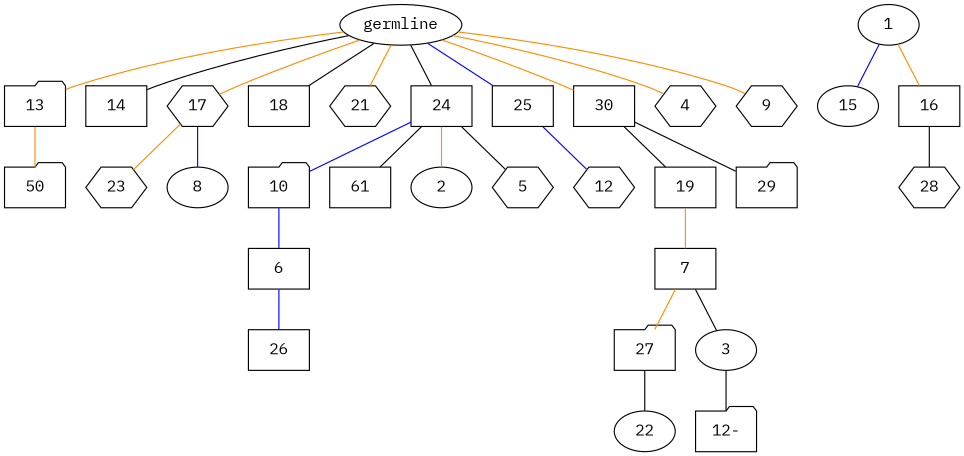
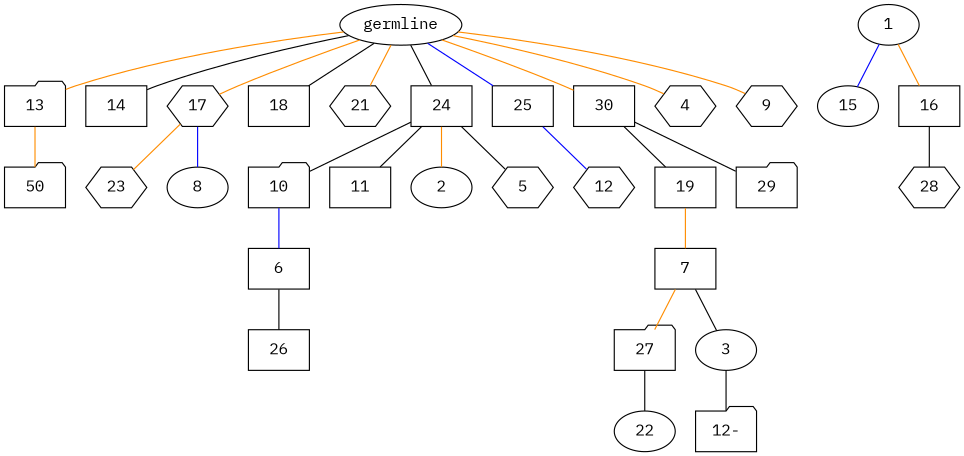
(360, 147) -> (360, 147)
(360, 187) -> (360, 187)
(279, 310) -> (279, 310)
